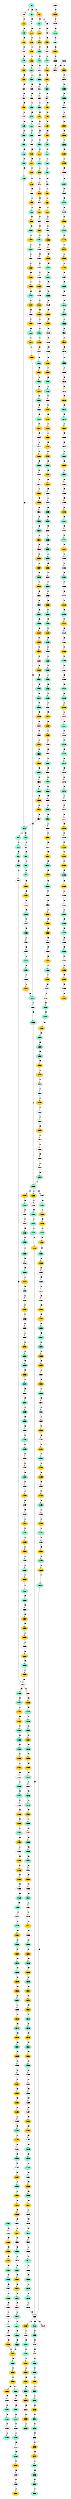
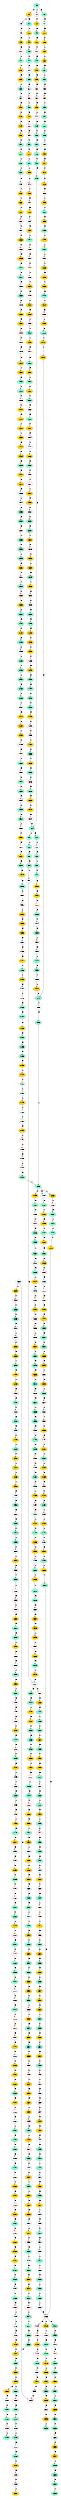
none -> (15, 2219)
none -> (37, 2330)
